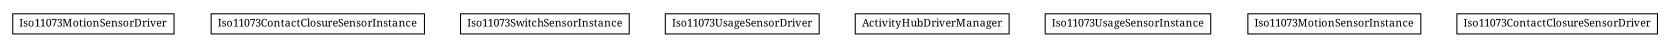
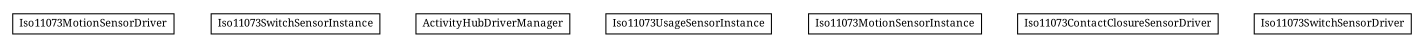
(317, 23) -> none
(742, 23) -> none
none -> (1333, 23)
